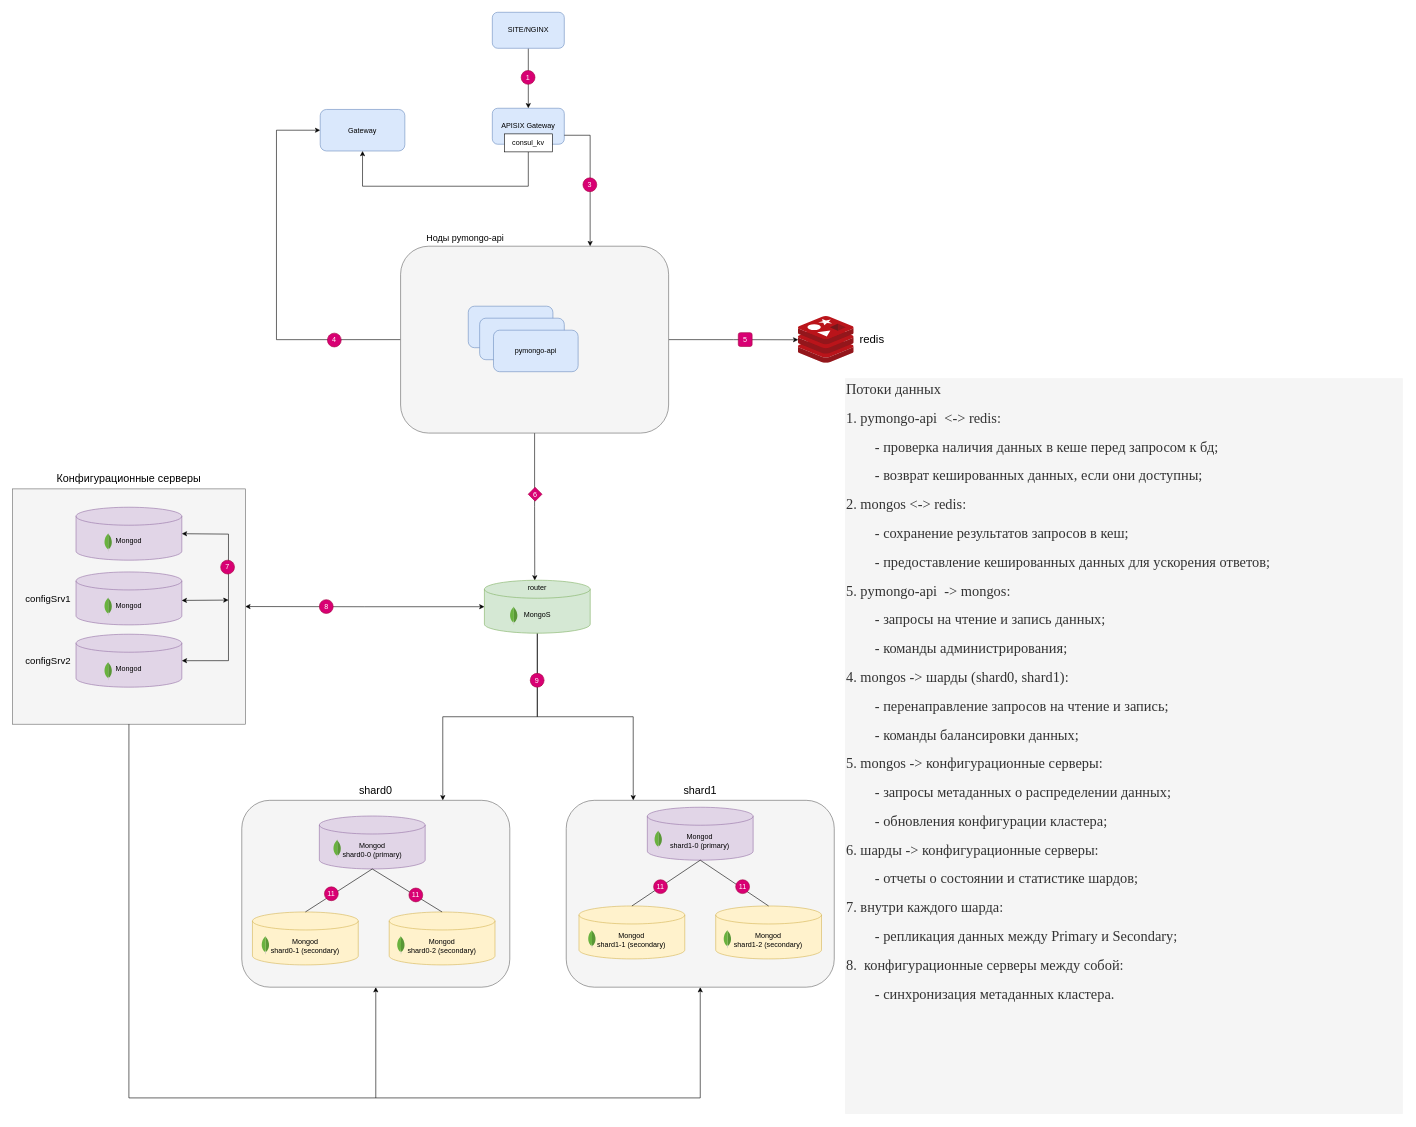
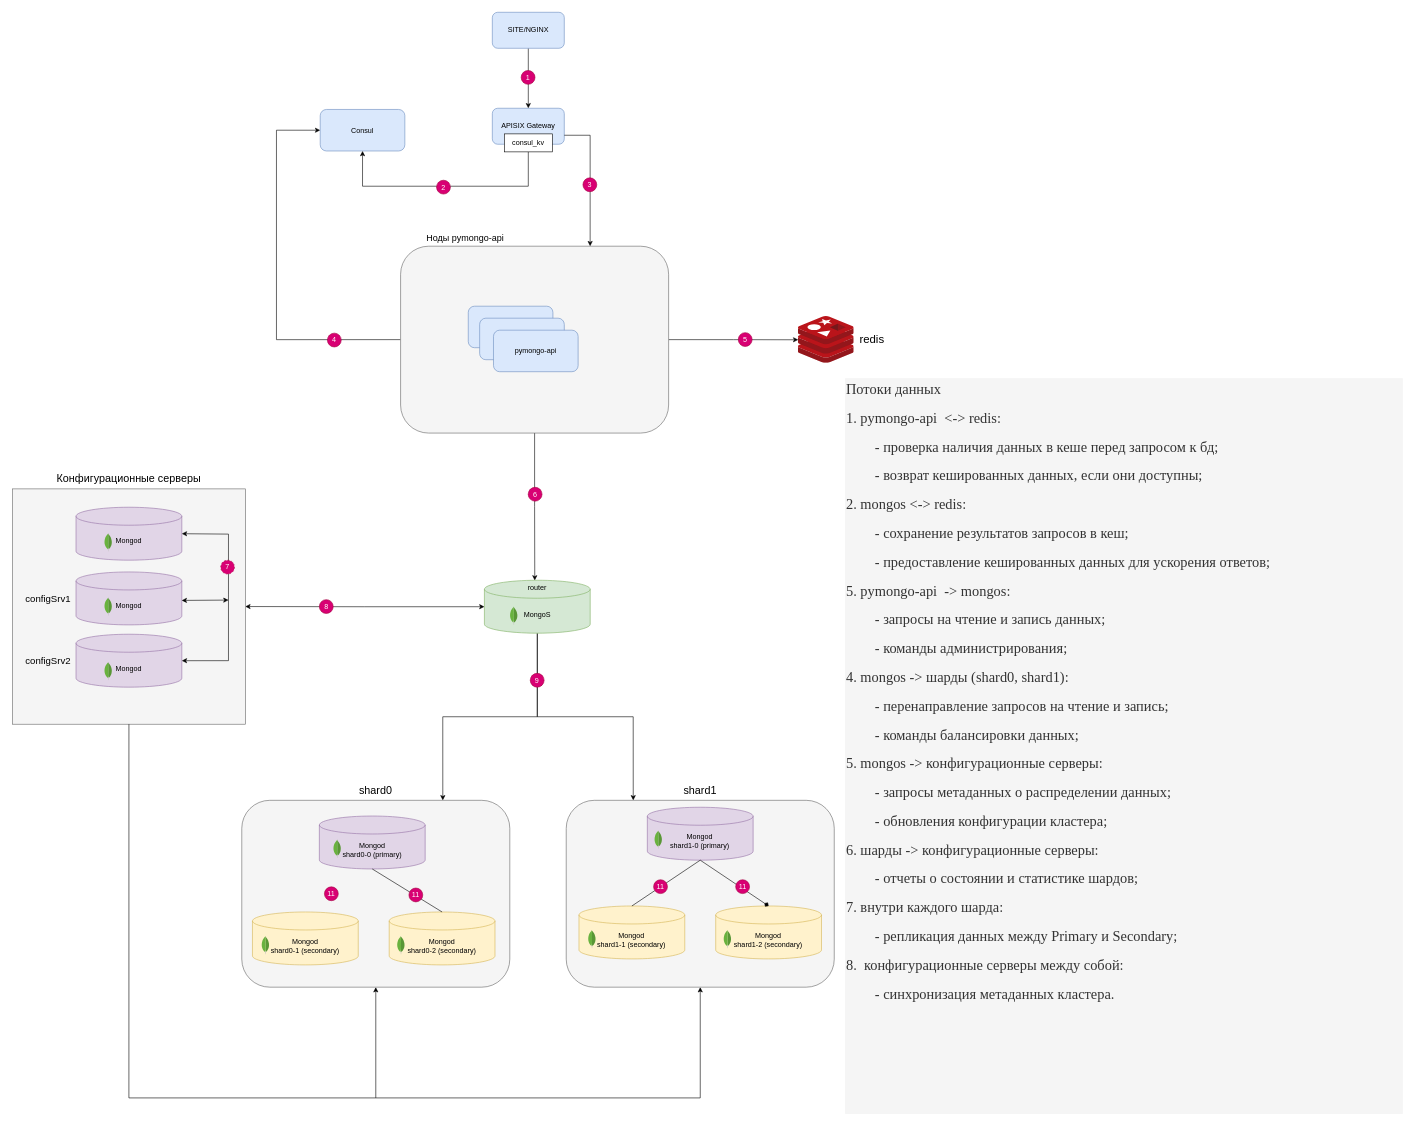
(362, 131) -> (362, 131)
none -> (443, 187)
(745, 340) -> (745, 340)
(535, 494) -> (535, 494)
(227, 567) -> (227, 567)
(354, 881) -> none
(765, 904) -> (764, 903)
